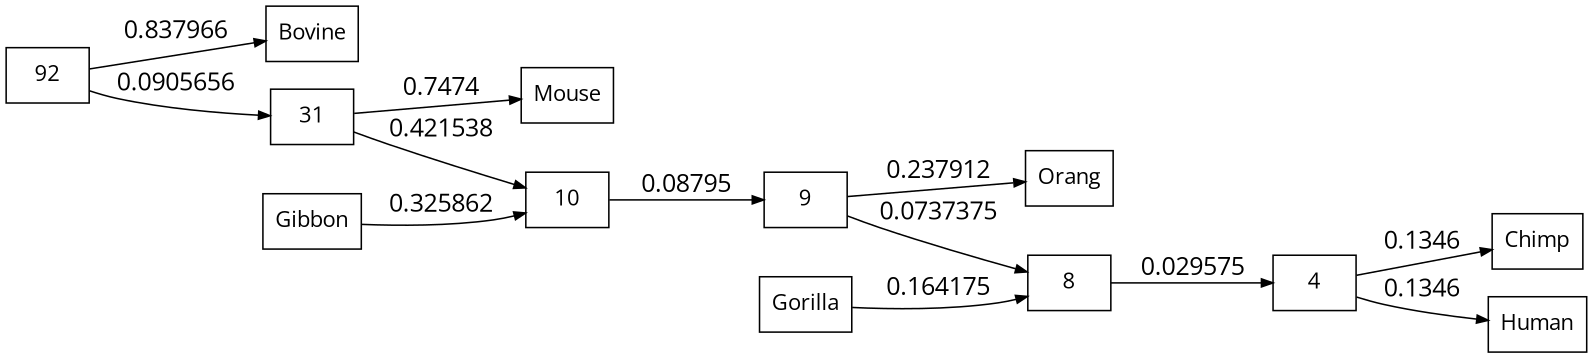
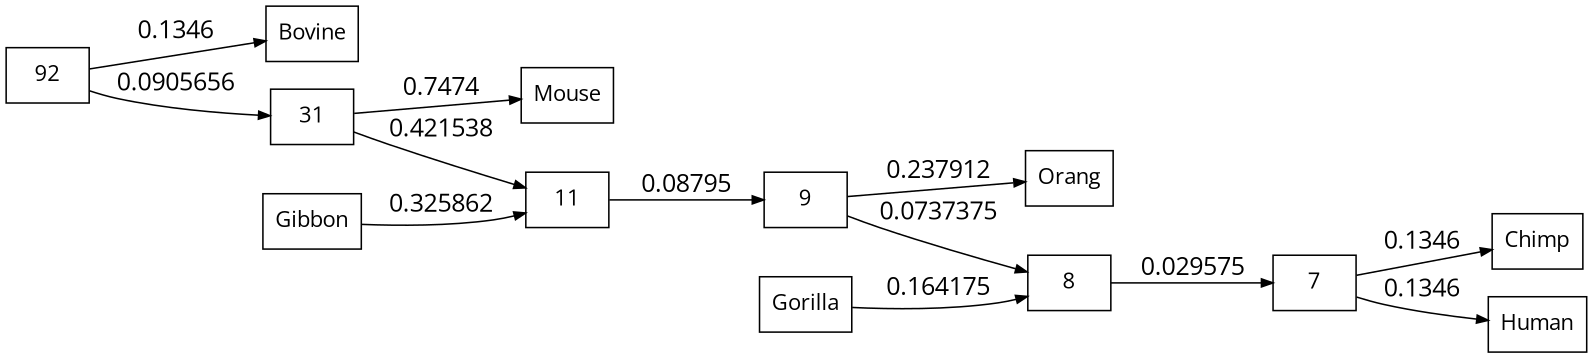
(176, 32) -> (176, 32)
(567, 200) -> (567, 200)
(1315, 283) -> (1315, 283)
